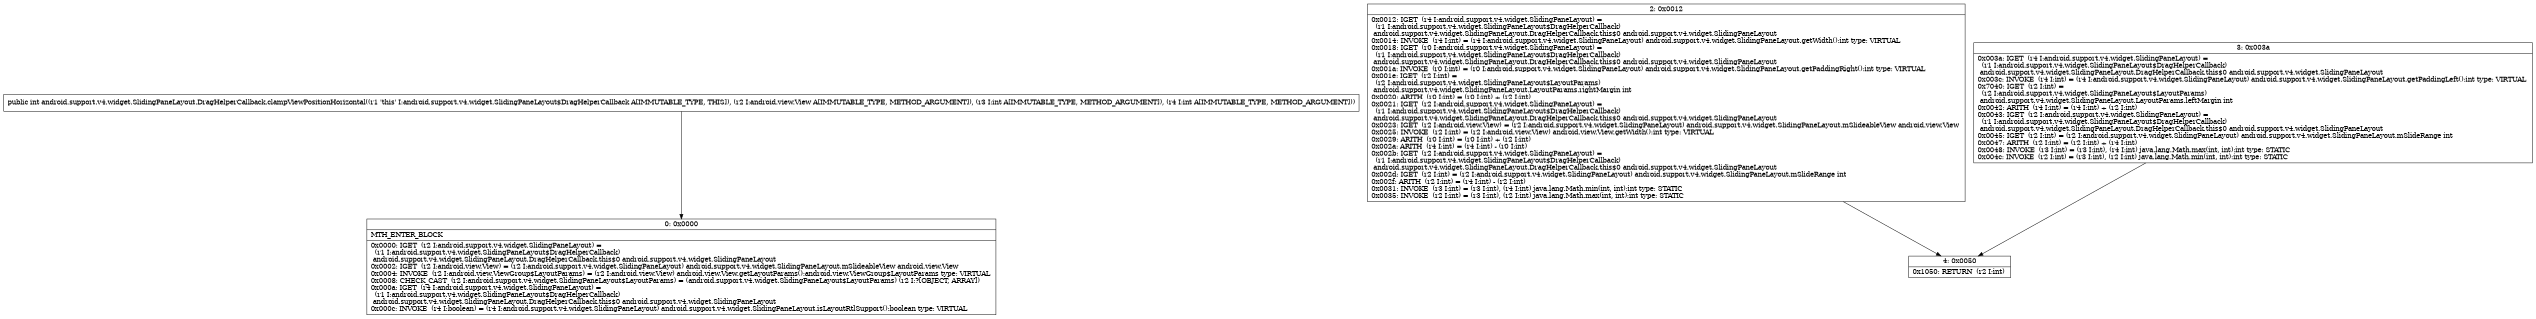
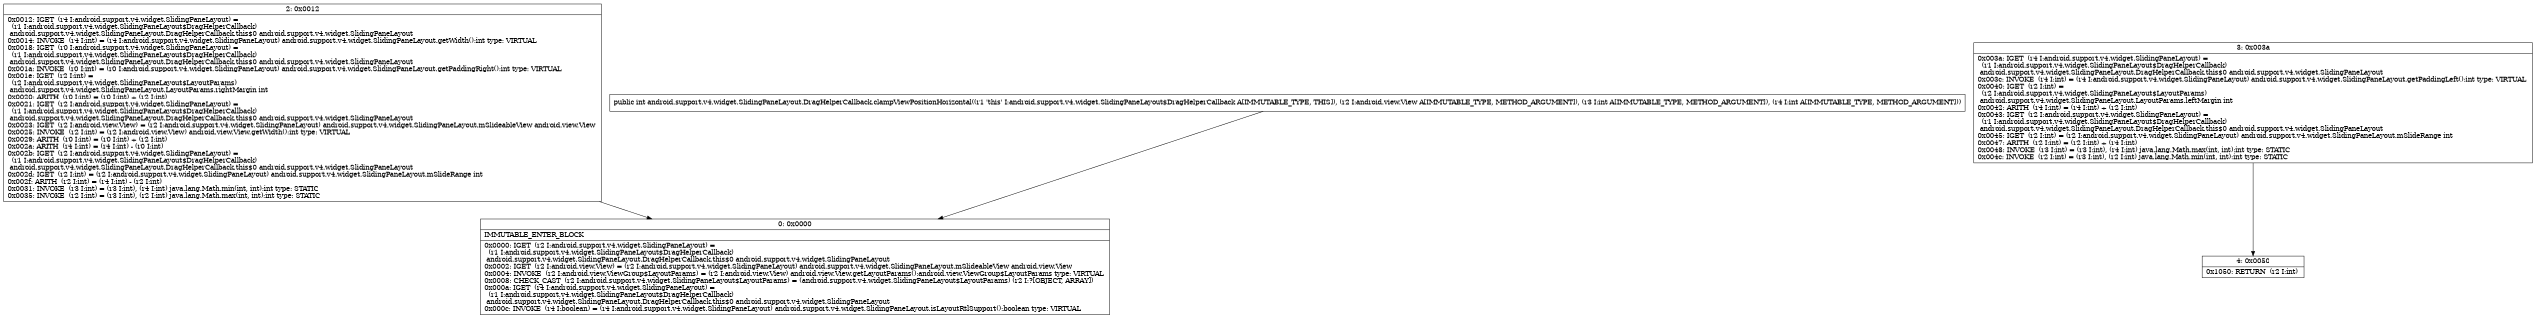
(2022, 87) -> (2022, 87)
(1890, 228) -> (623, 210)
(407, 235) -> (534, 235)
